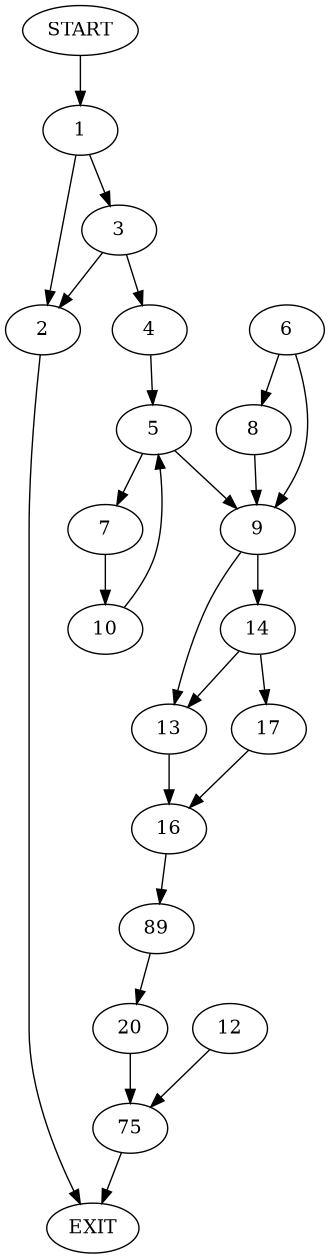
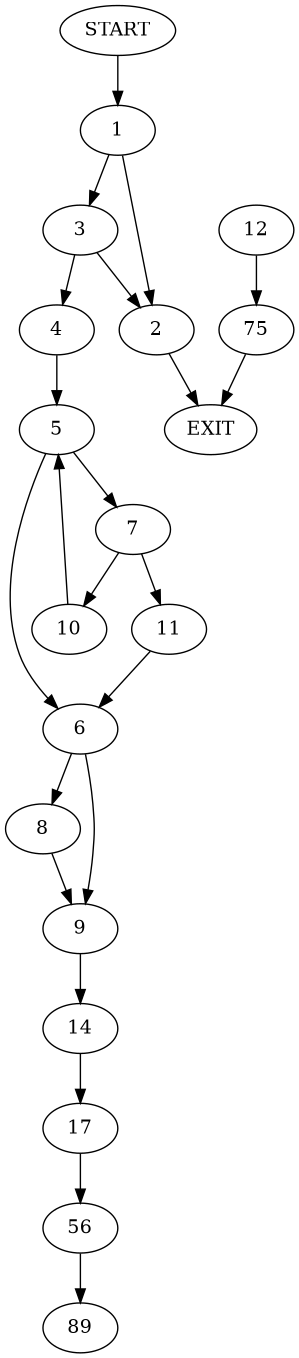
(201, 475) -> (11, 578)
none -> (169, 629)
(169, 729) -> none
(169, 829) -> (80, 1228)
(130, 1028) -> none
